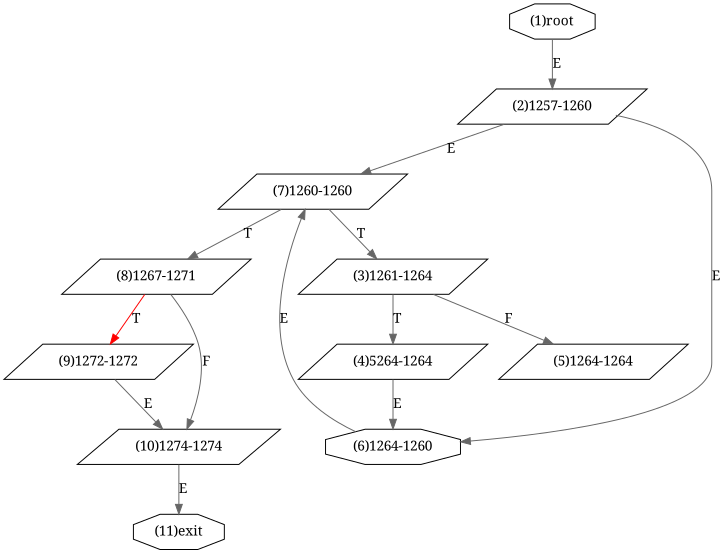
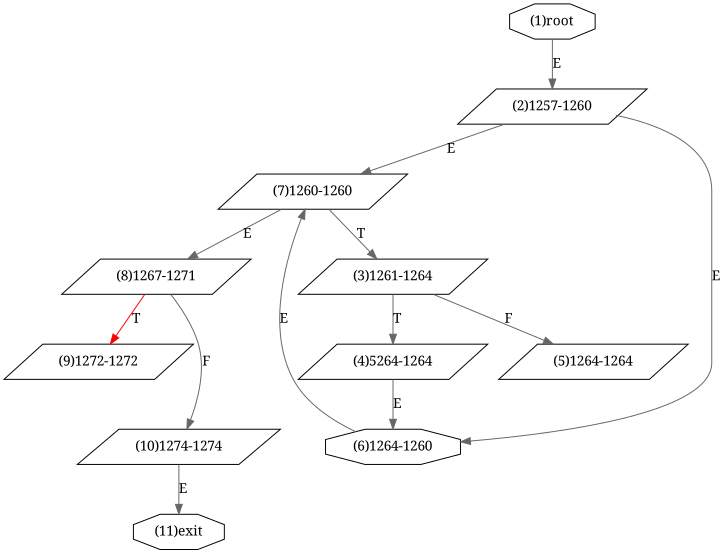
(248, 234) -> (248, 234)
(135, 401) -> none
